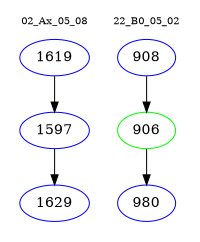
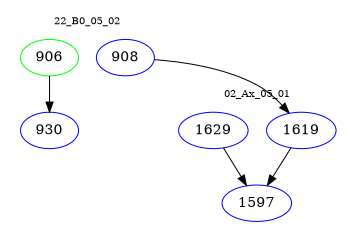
(55, 22) -> (257, 95)
(147, 89) -> (222, 71)
(55, 162) -> (232, 162)
(147, 203) -> (50, 130)
